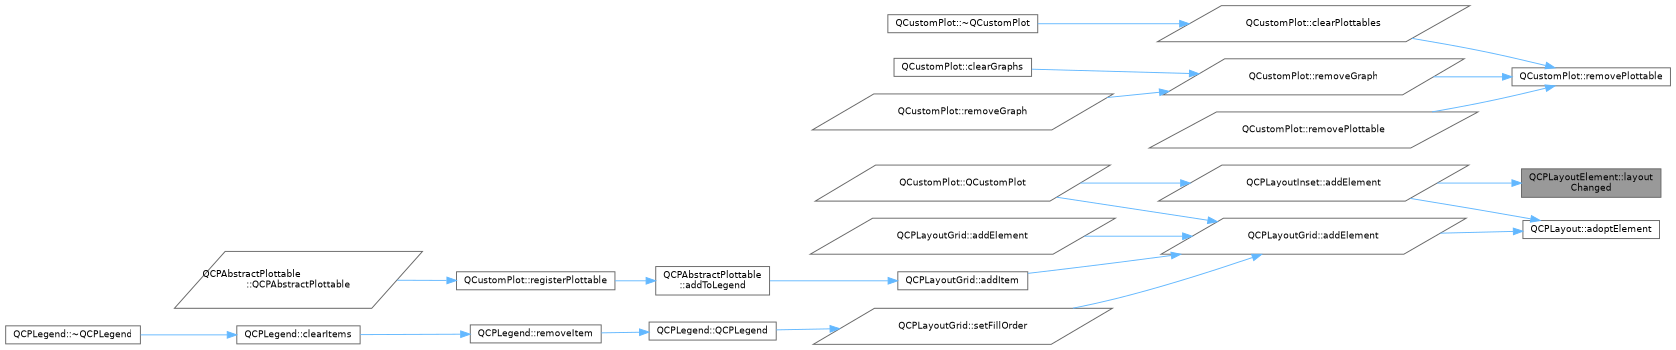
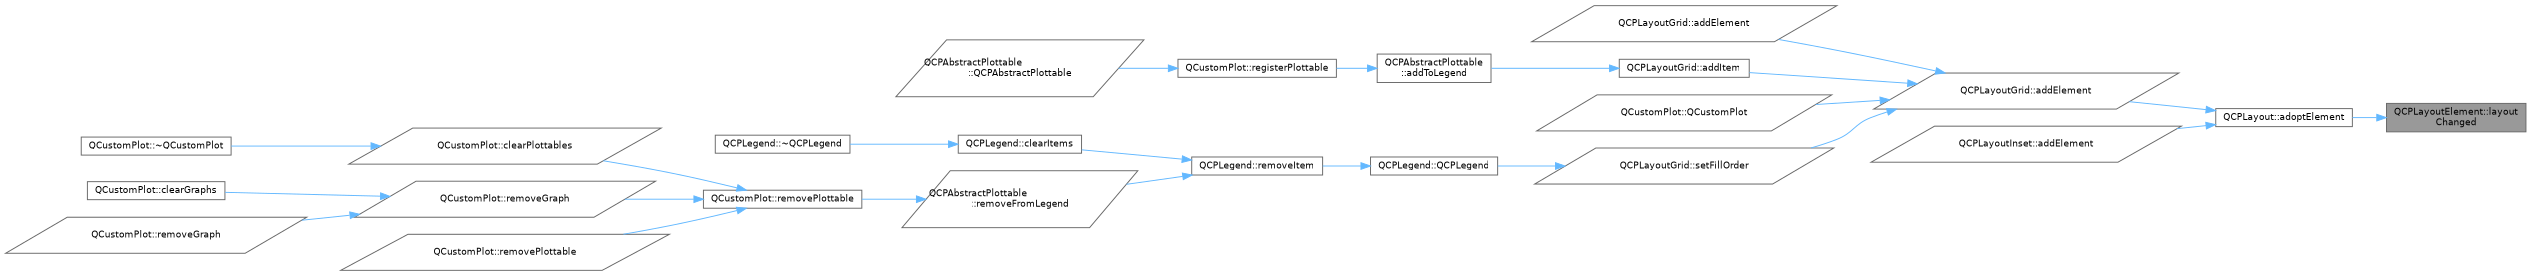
(1130, 183) -> none
(1474, 183) -> (2365, 118)
none -> (1020, 199)
